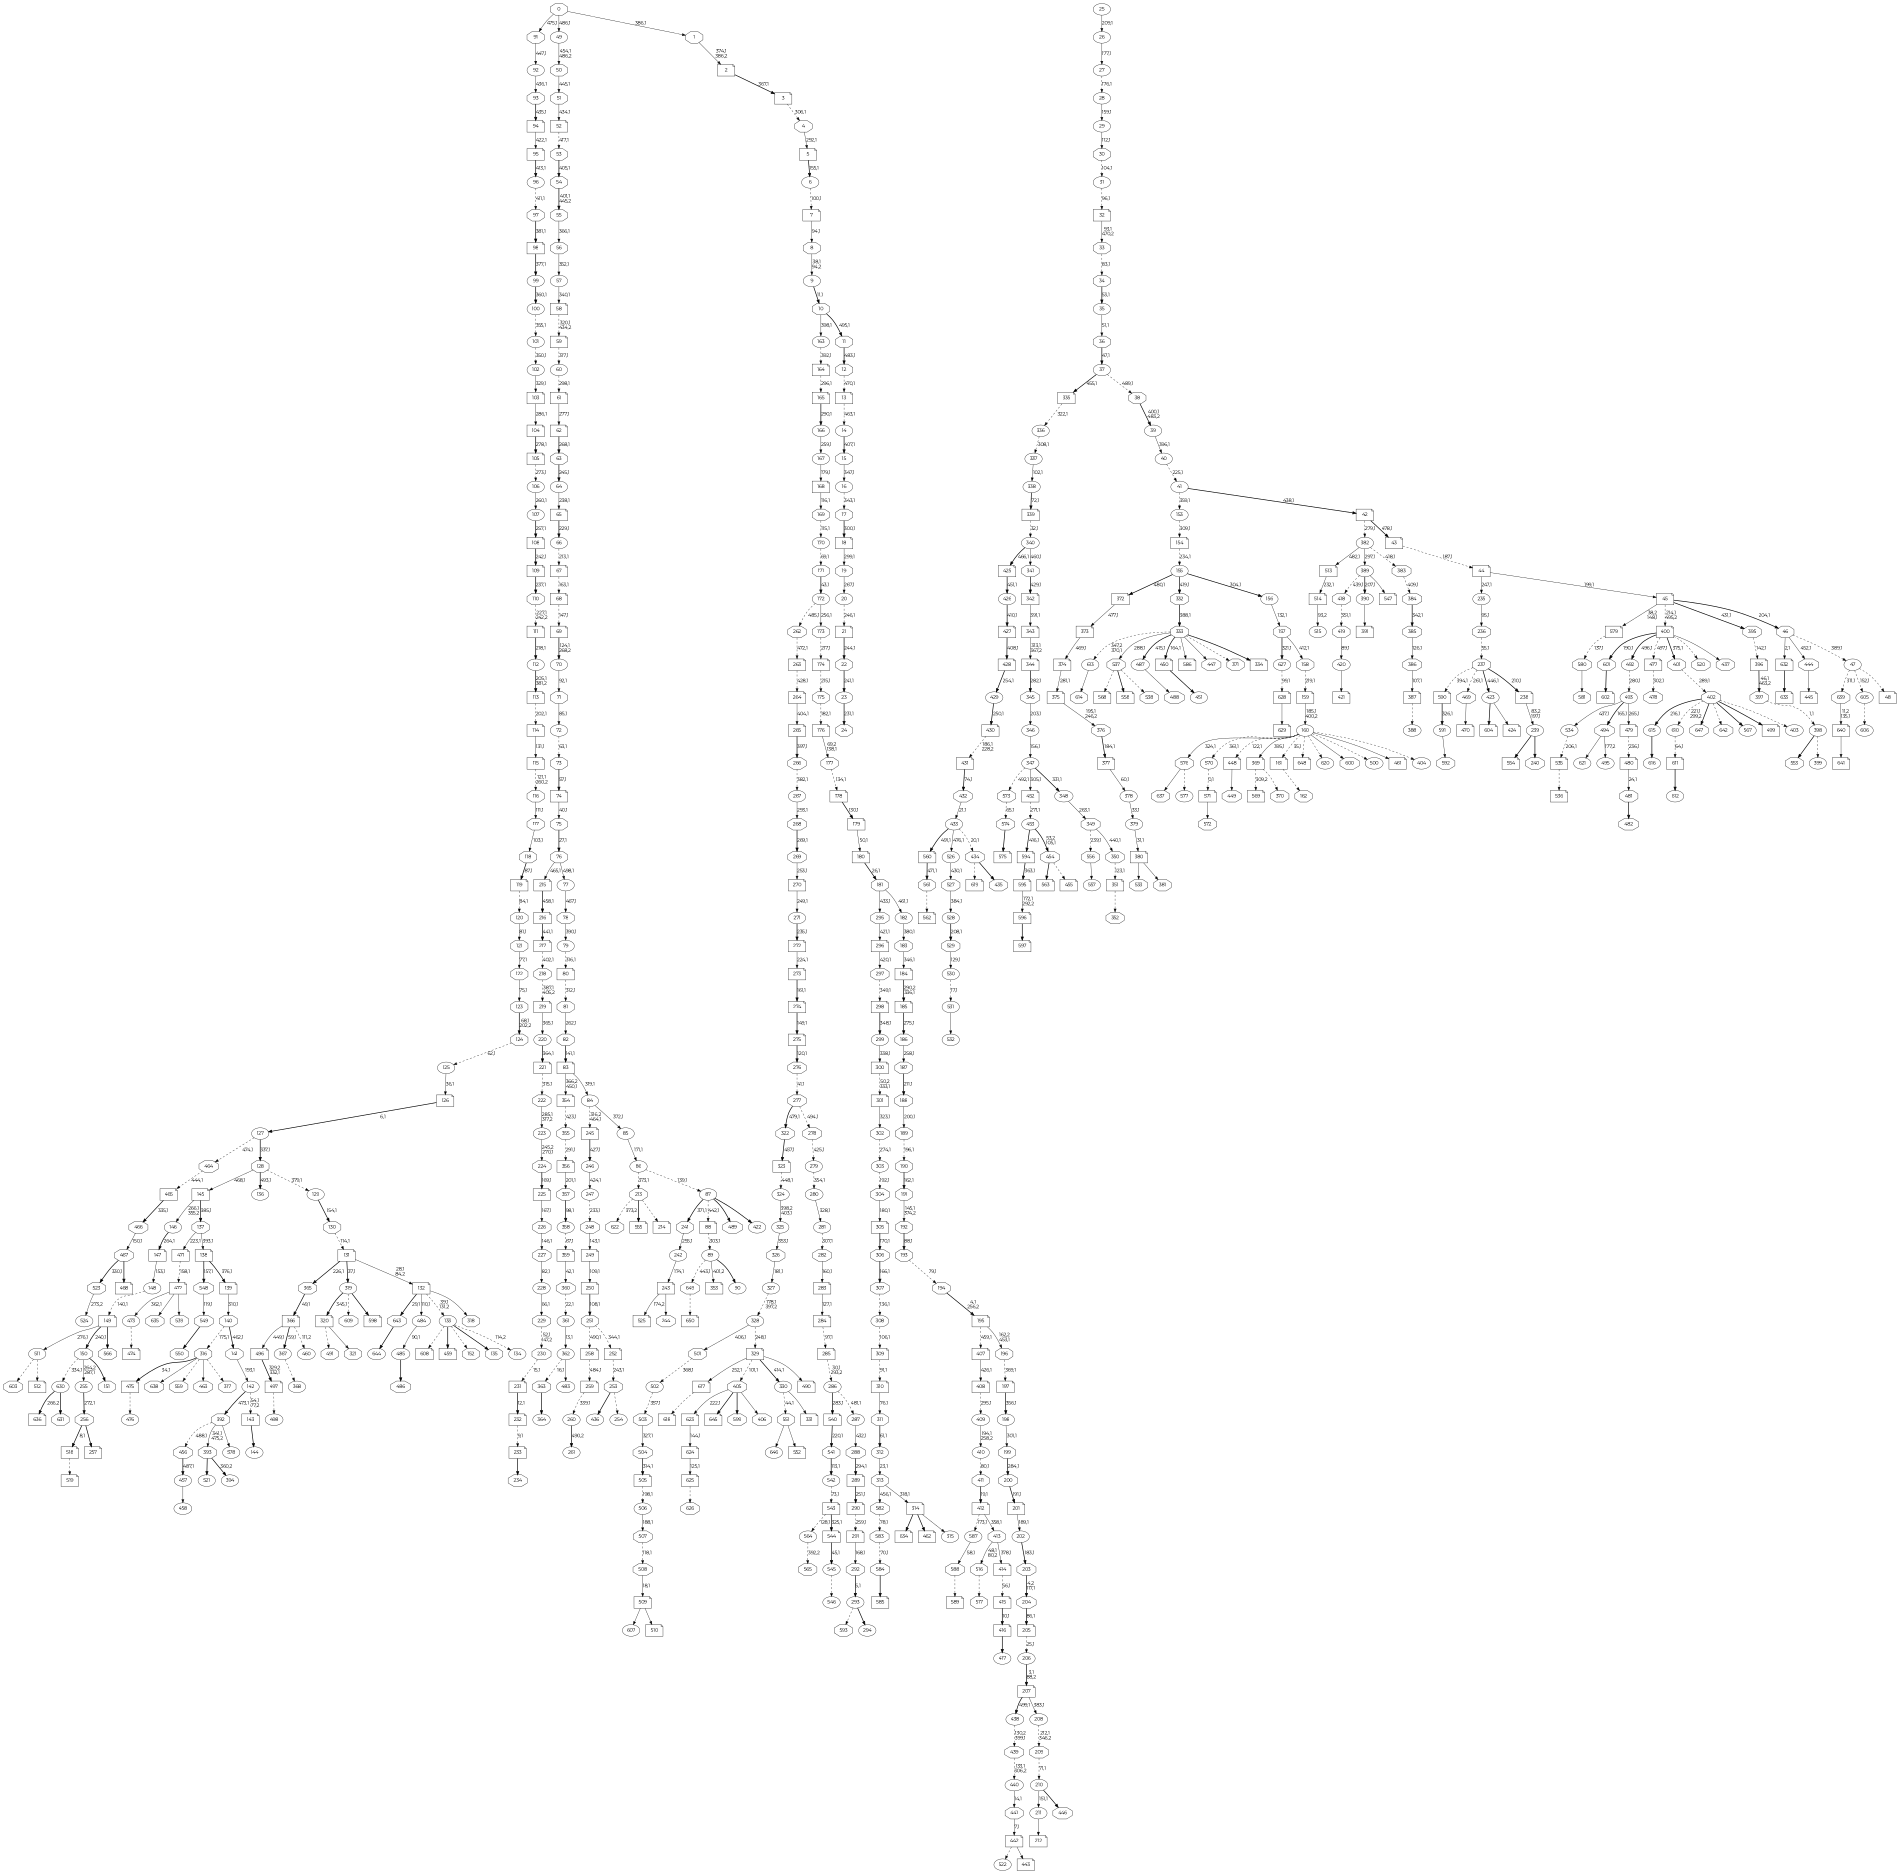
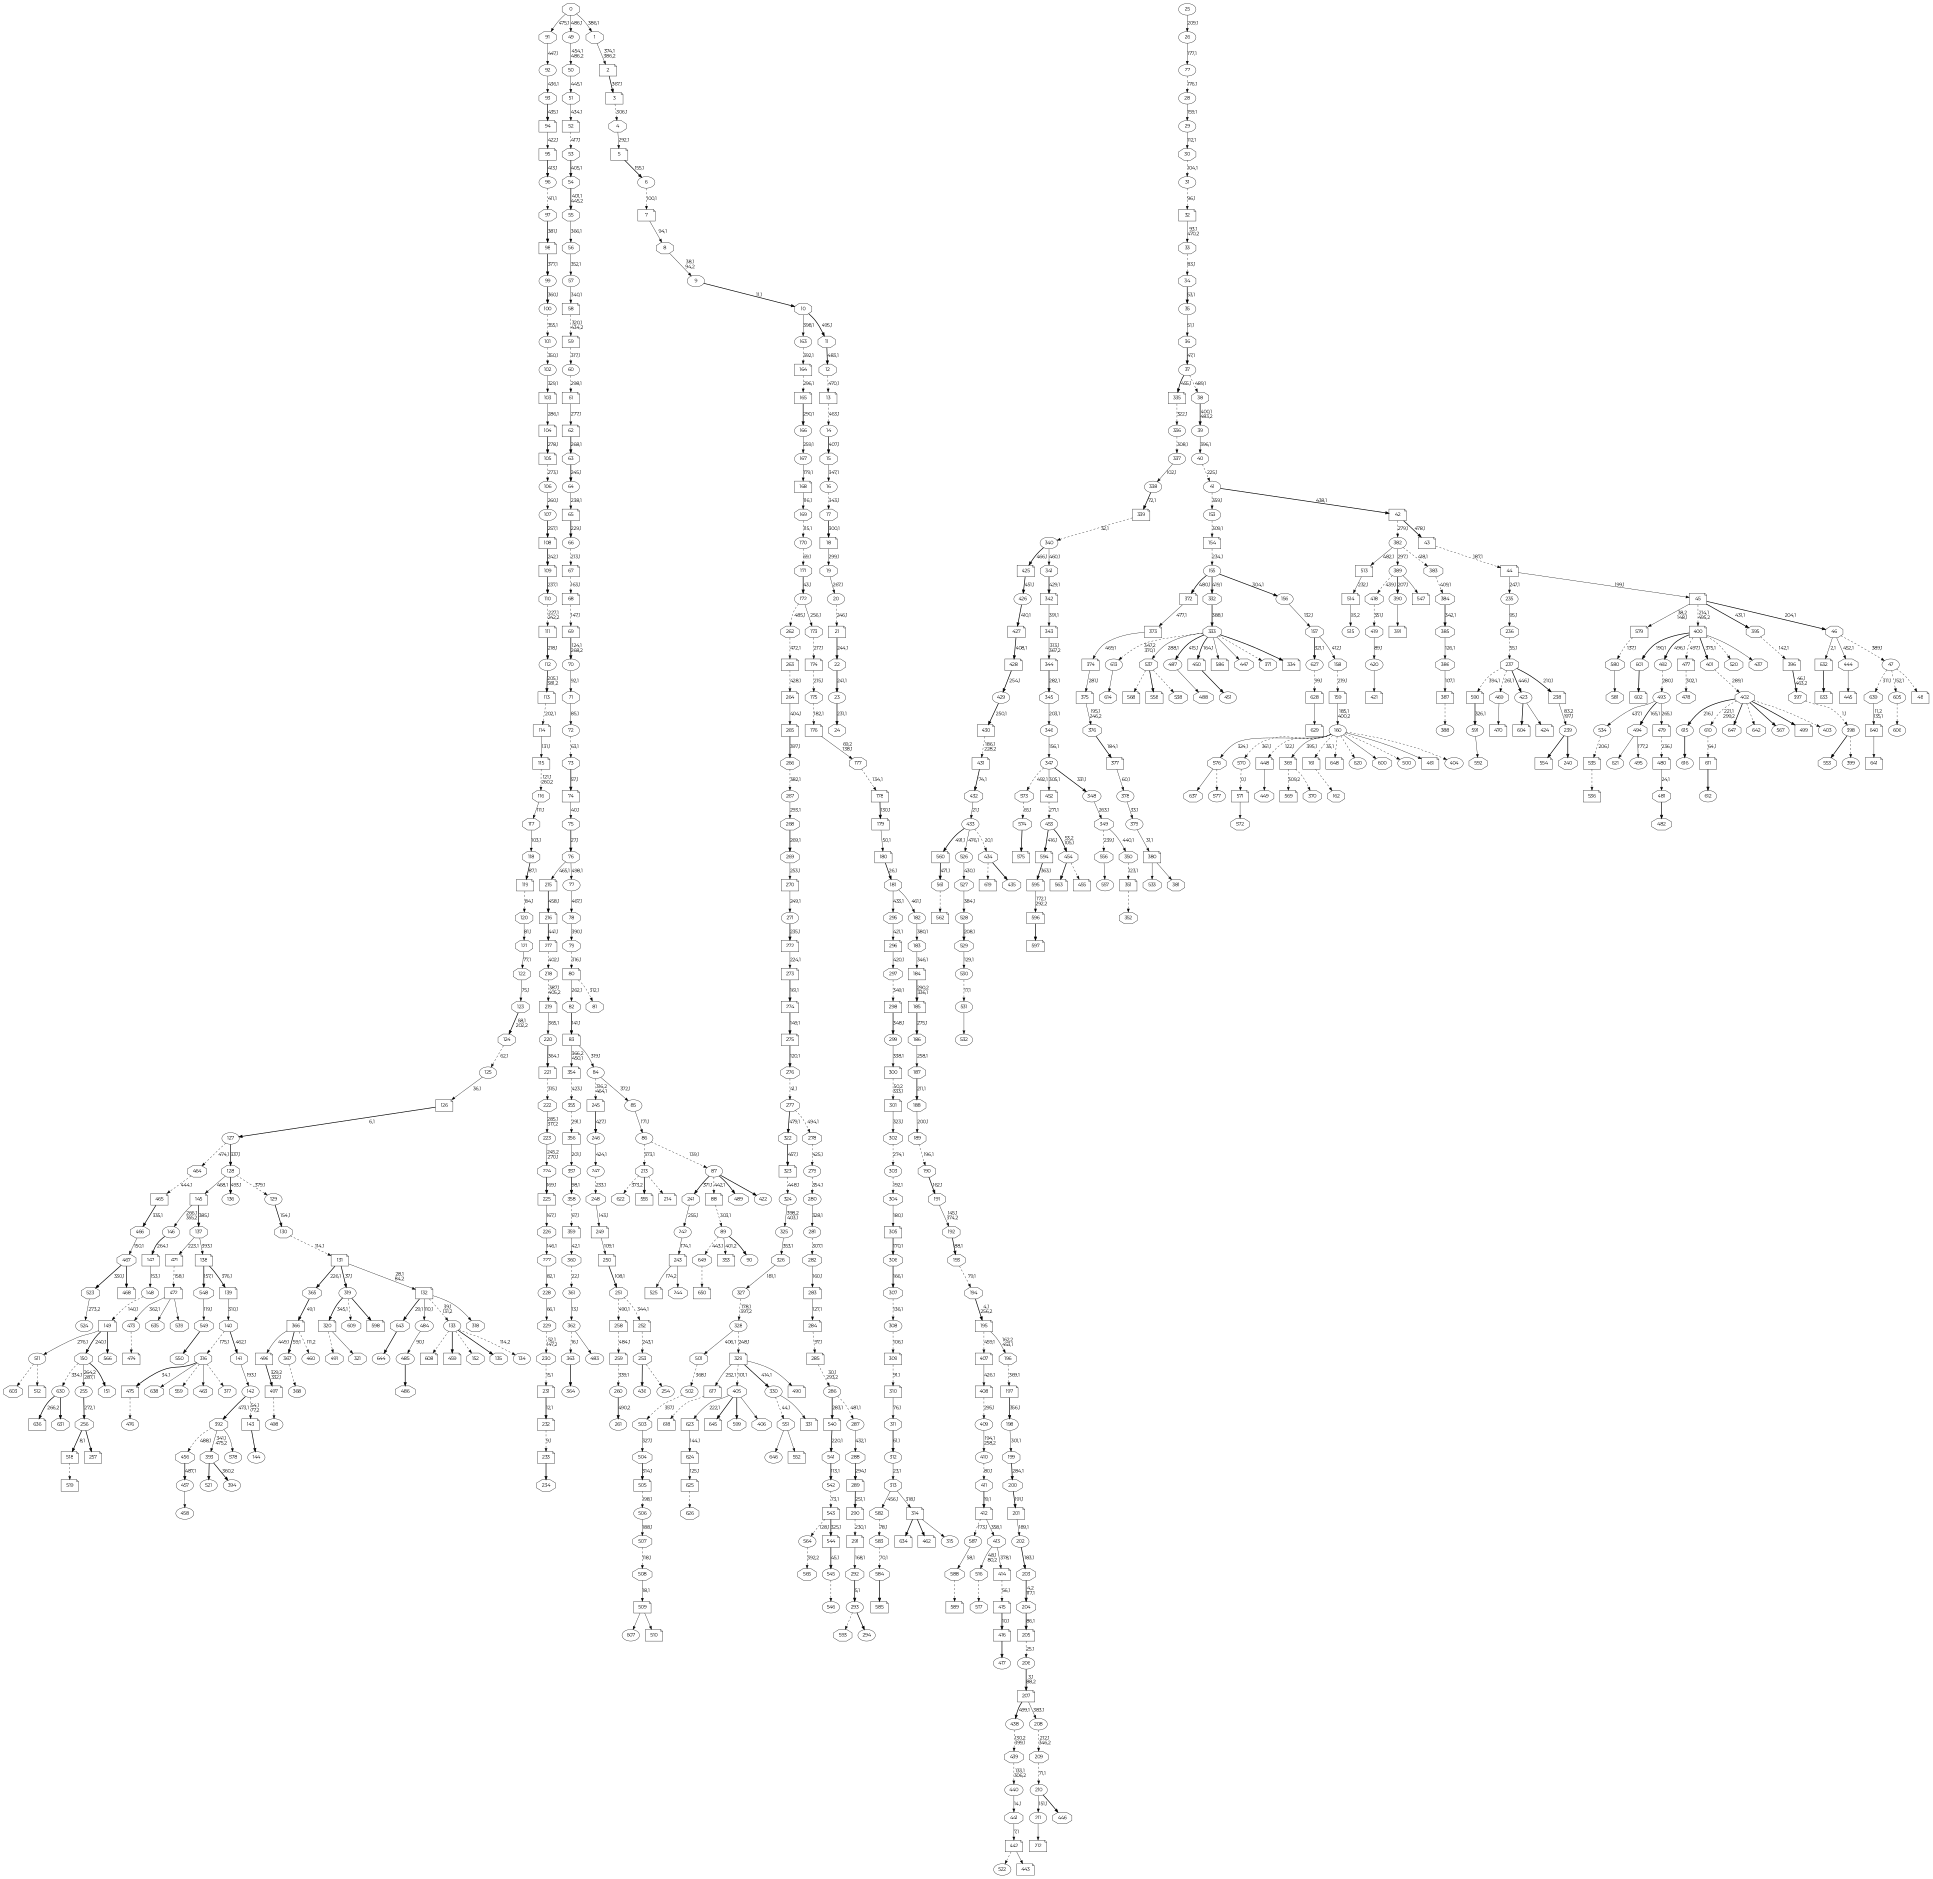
(566, 946) -> (571, 946)
(566, 1022) -> (571, 989)
(861, 1523) -> (860, 1527)
